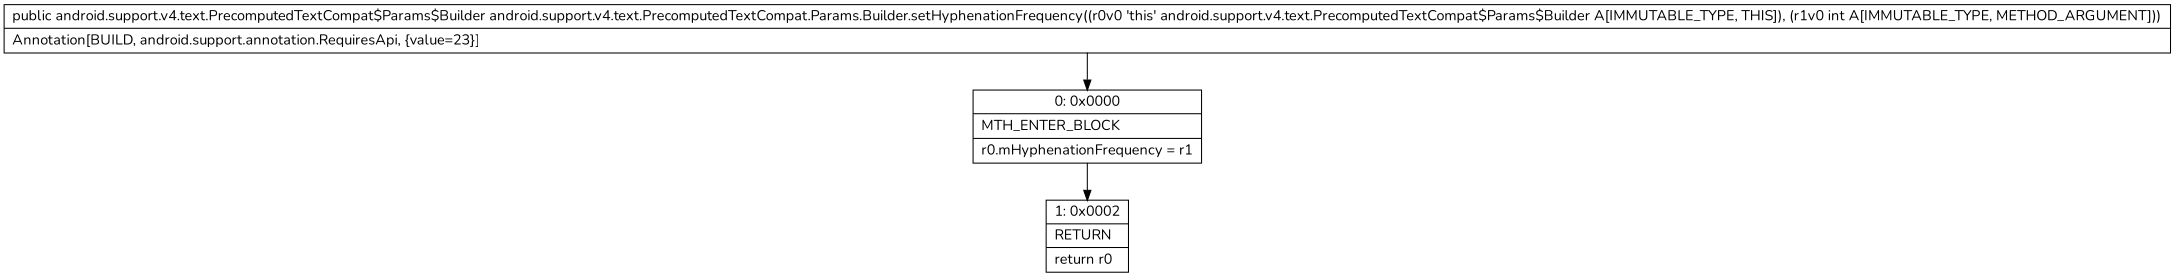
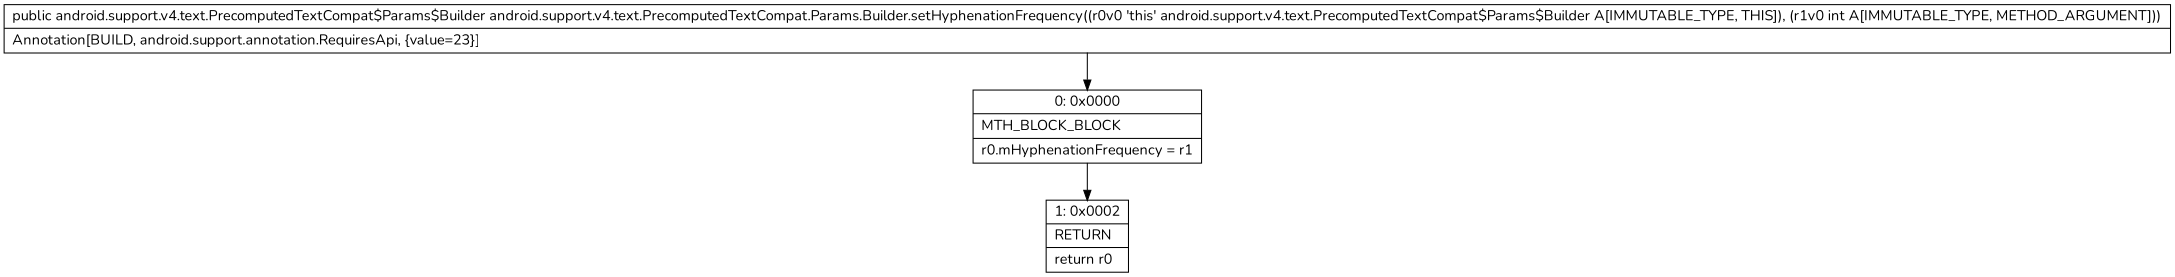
(1051, 126) -> (1051, 126)
